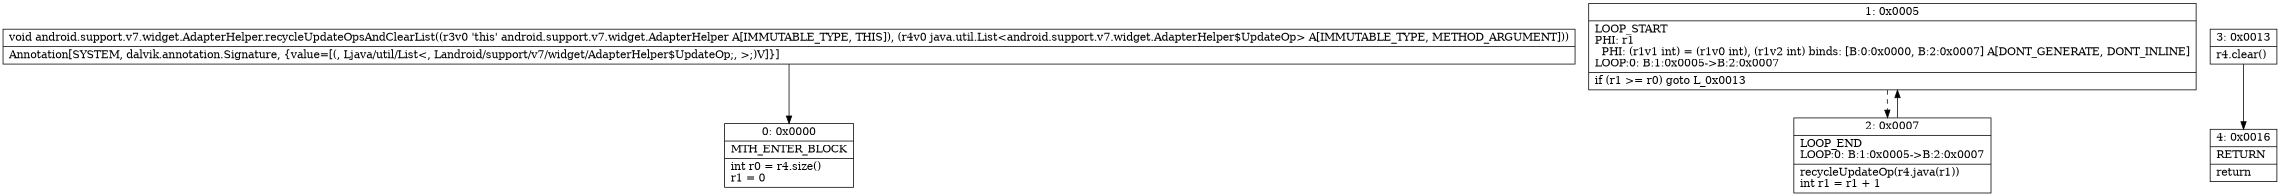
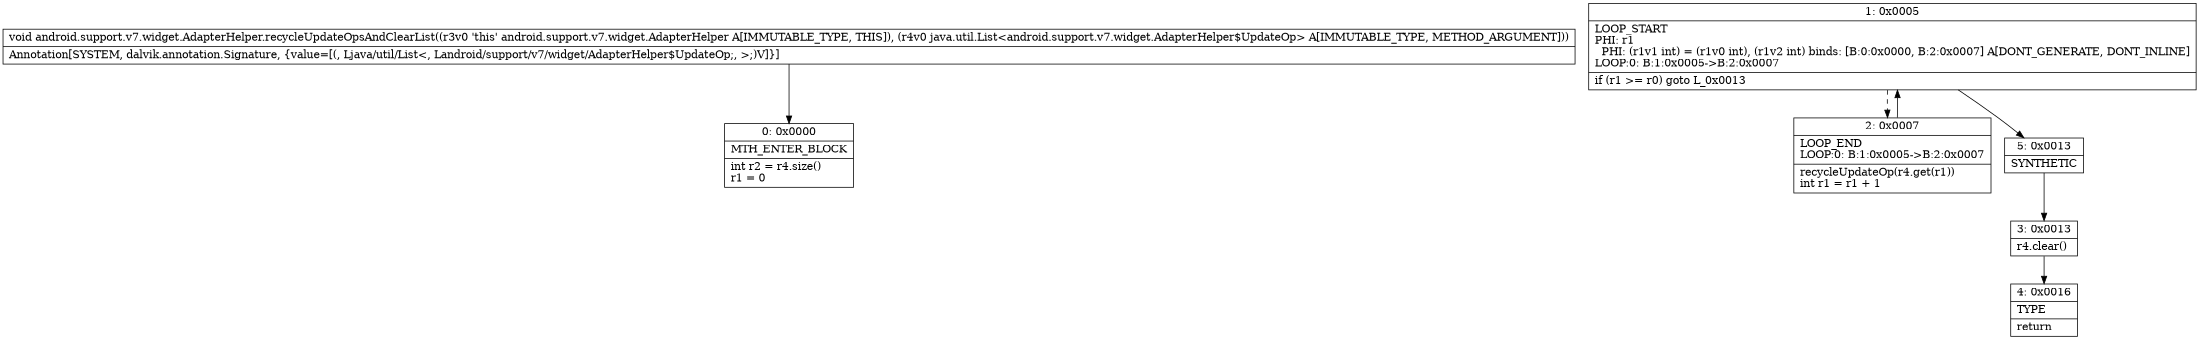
none -> (2044, 155)
(2241, 155) -> (2032, 310)
(776, 167) -> (776, 167)
(1880, 173) -> (1878, 173)
